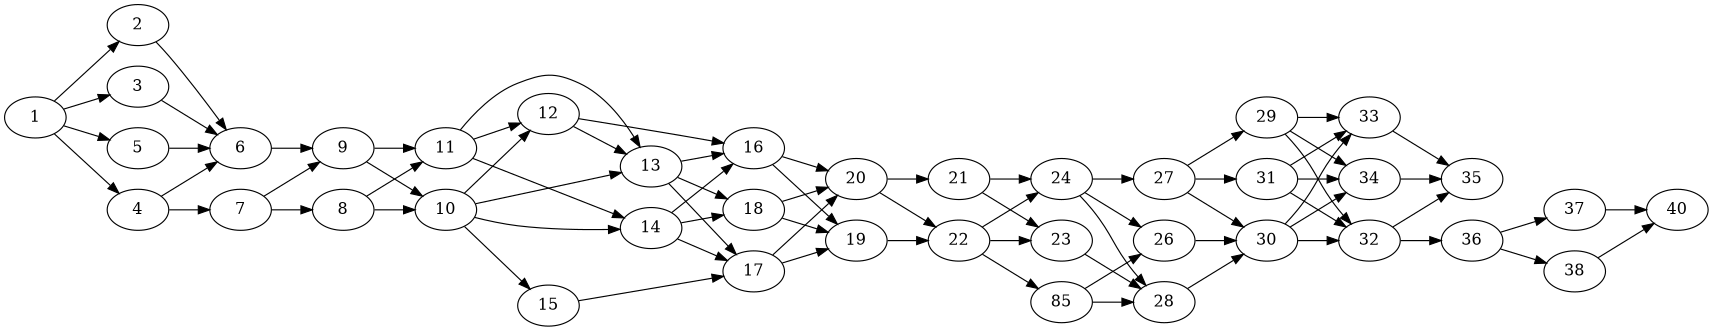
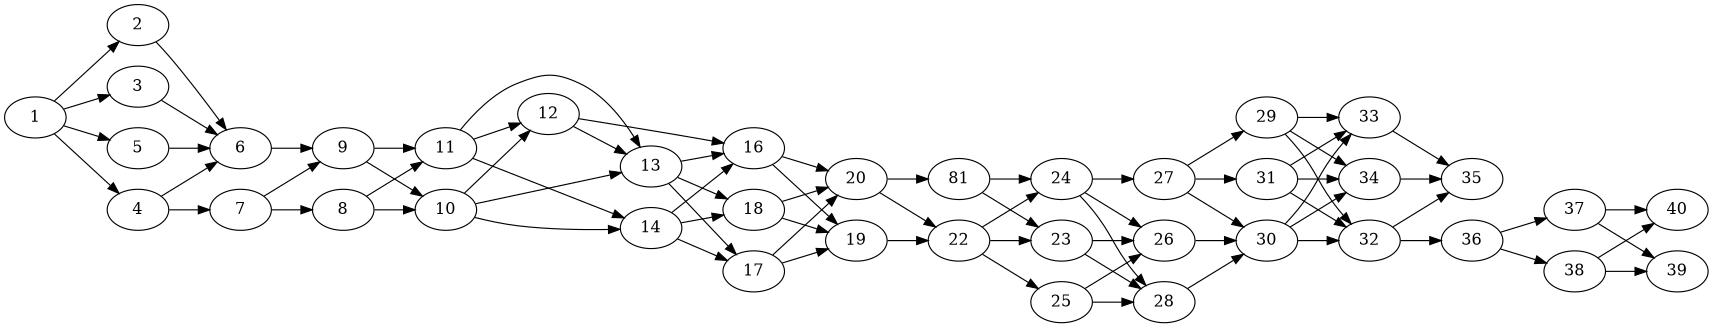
(959, 179) -> (959, 179)
none -> (1104, 241)
none -> (1677, 271)
(1062, 302) -> (1062, 302)
(548, 306) -> none
